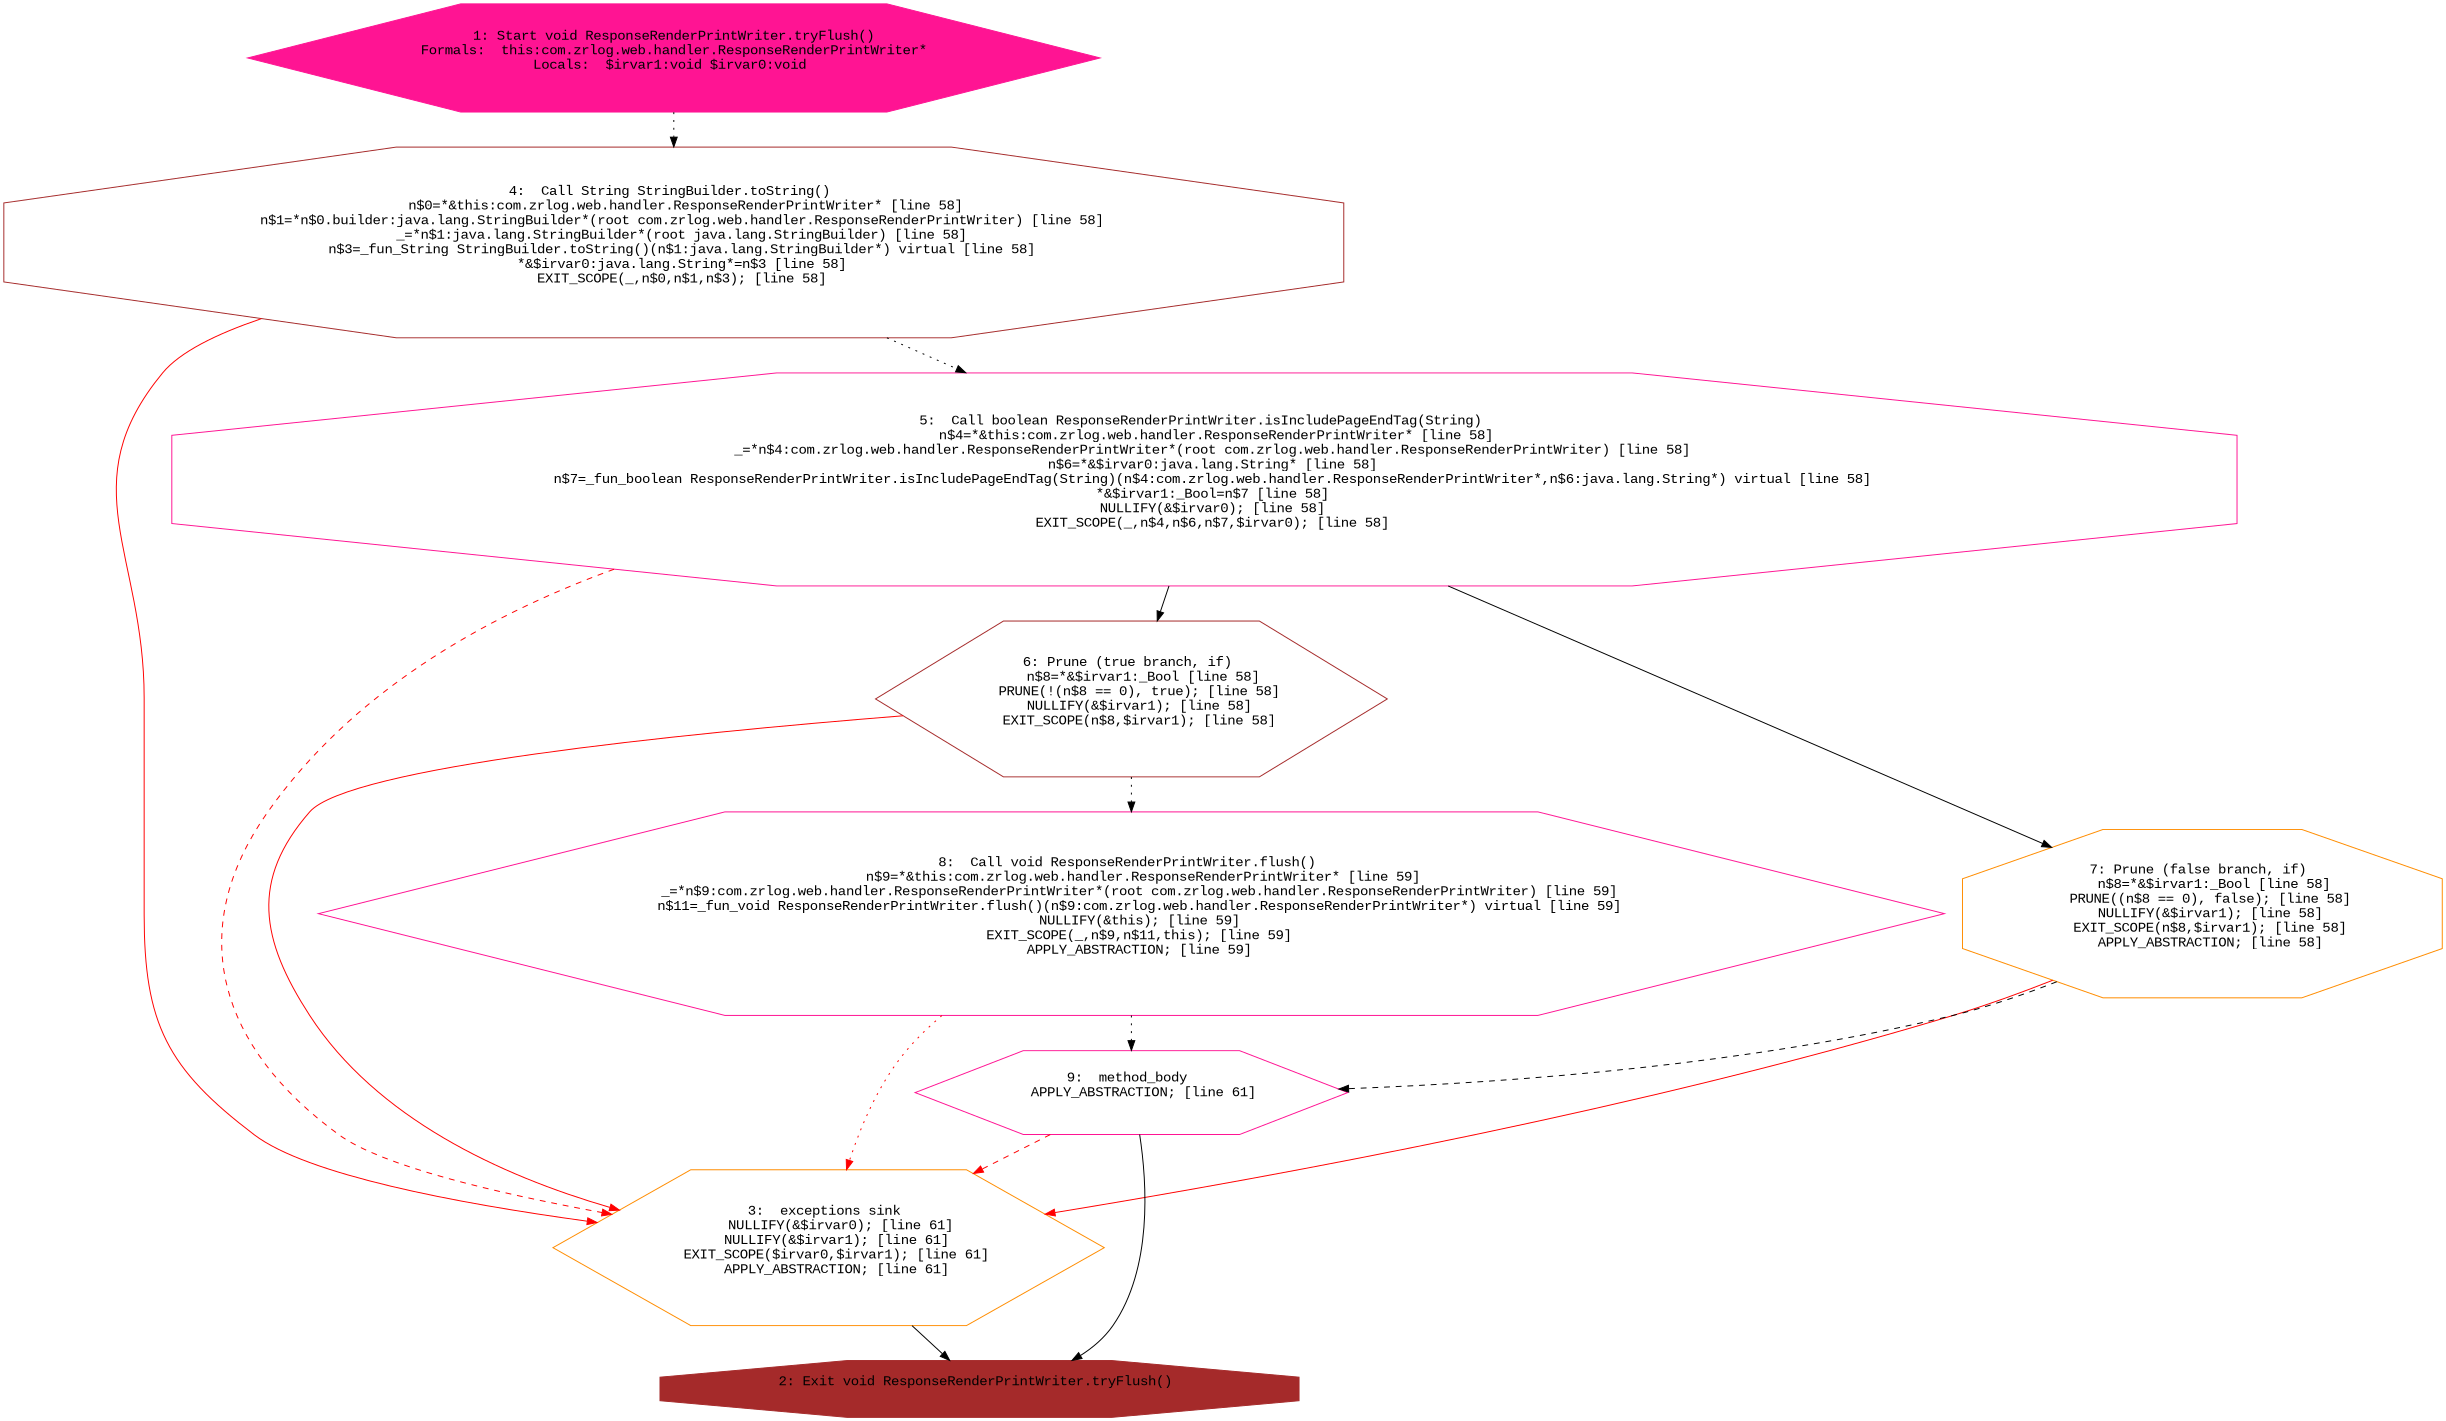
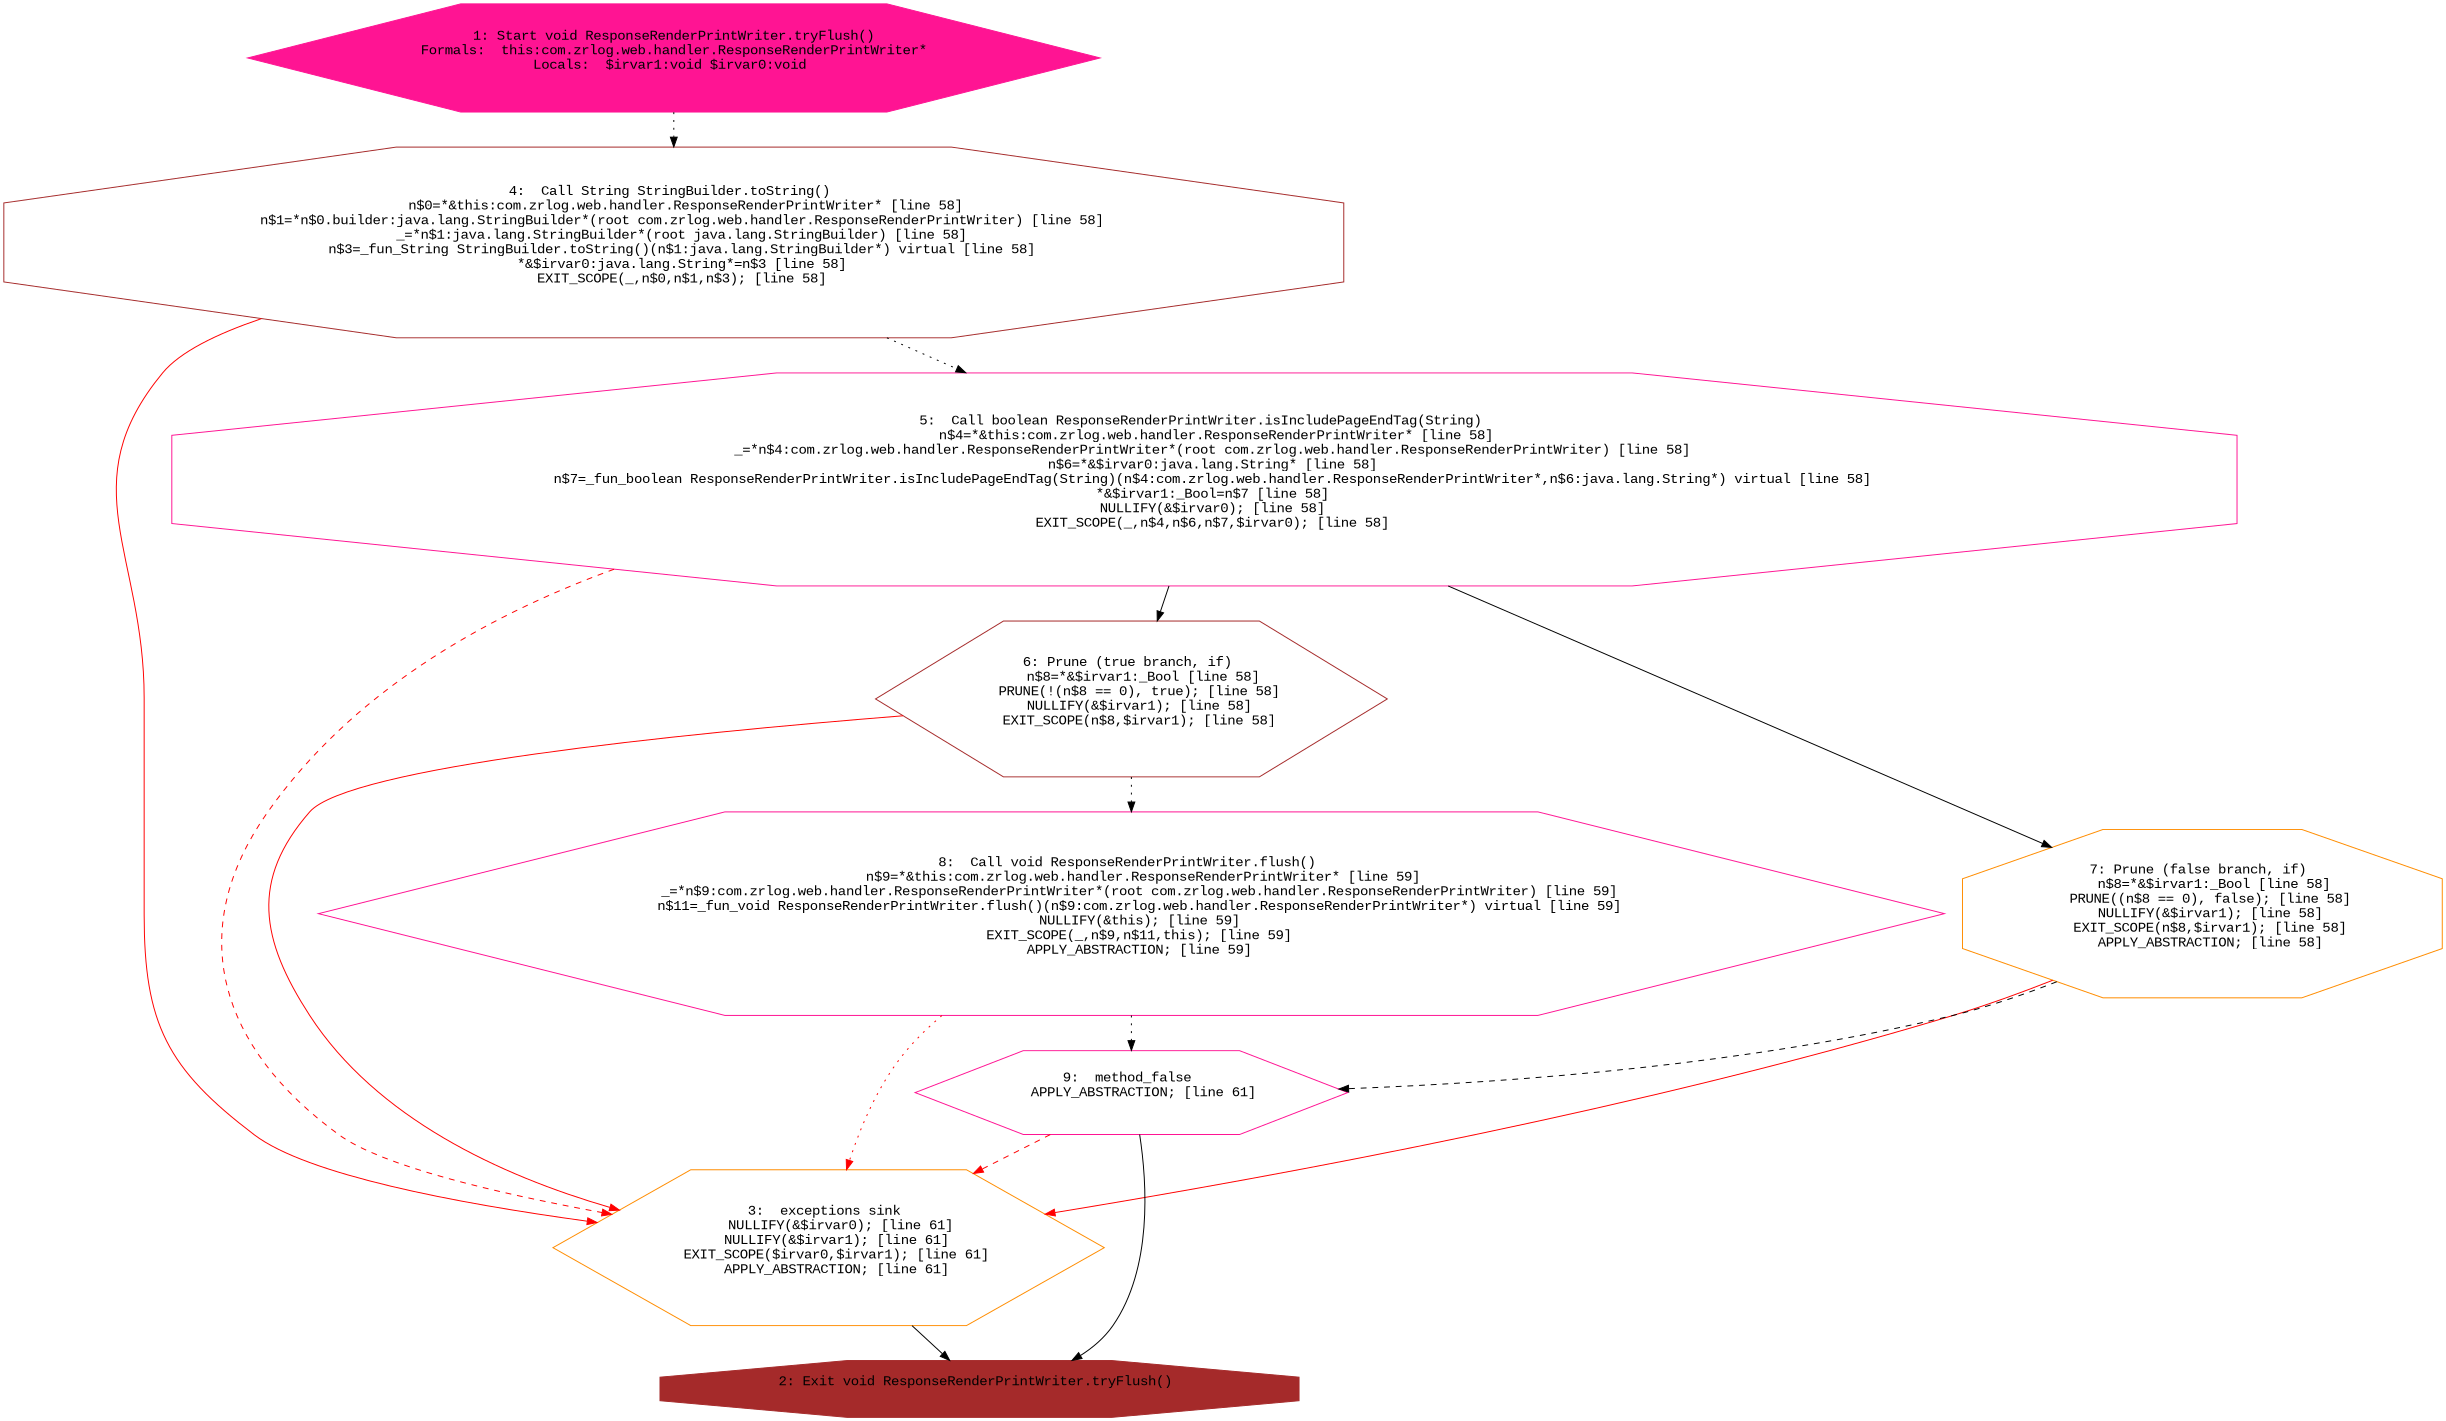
(1131, 1093) -> (1131, 1093)
